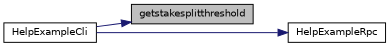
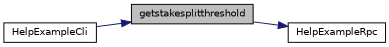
(187, 33) -> (266, 24)
